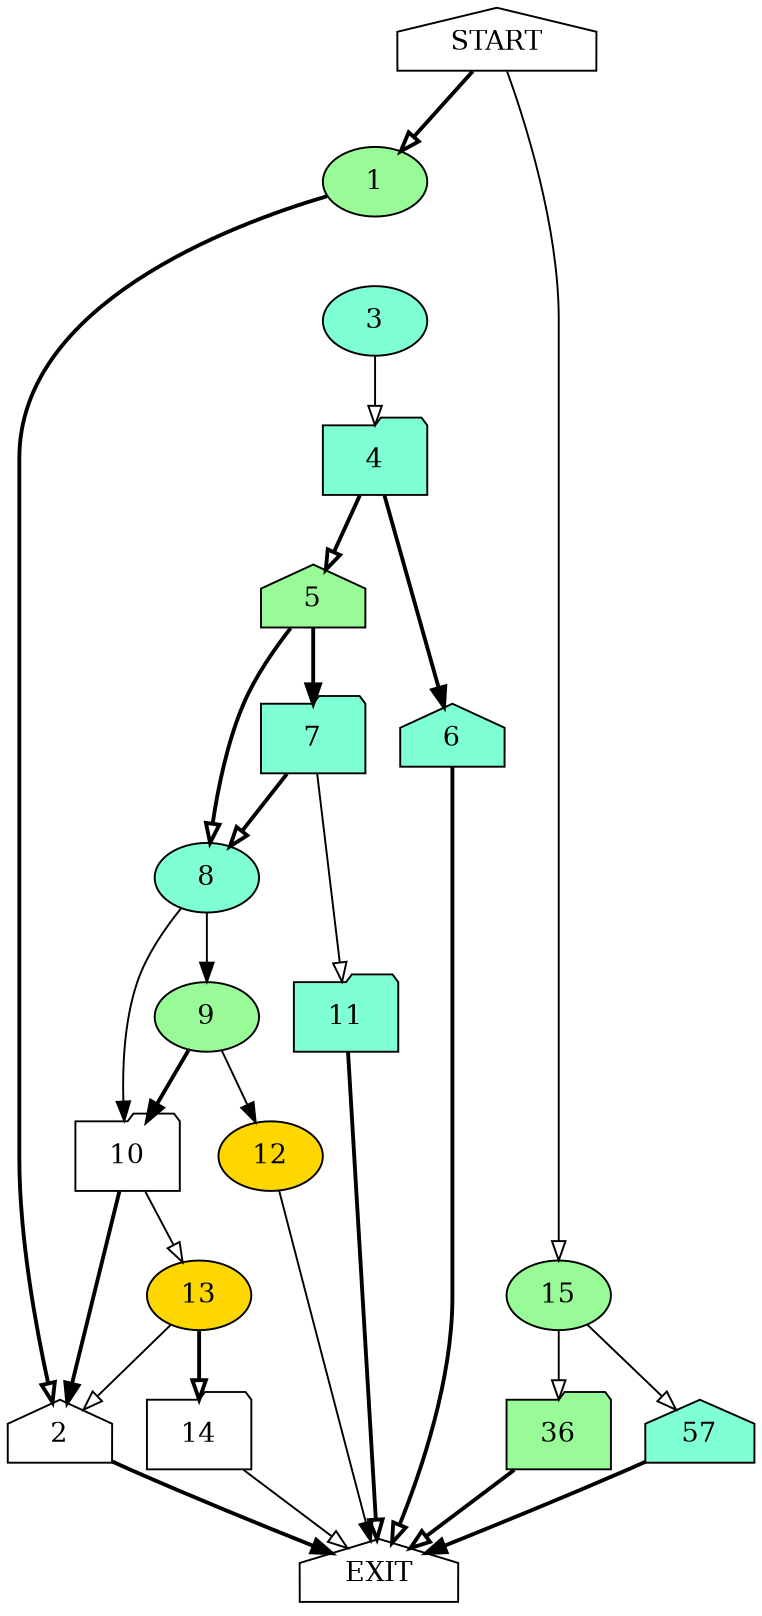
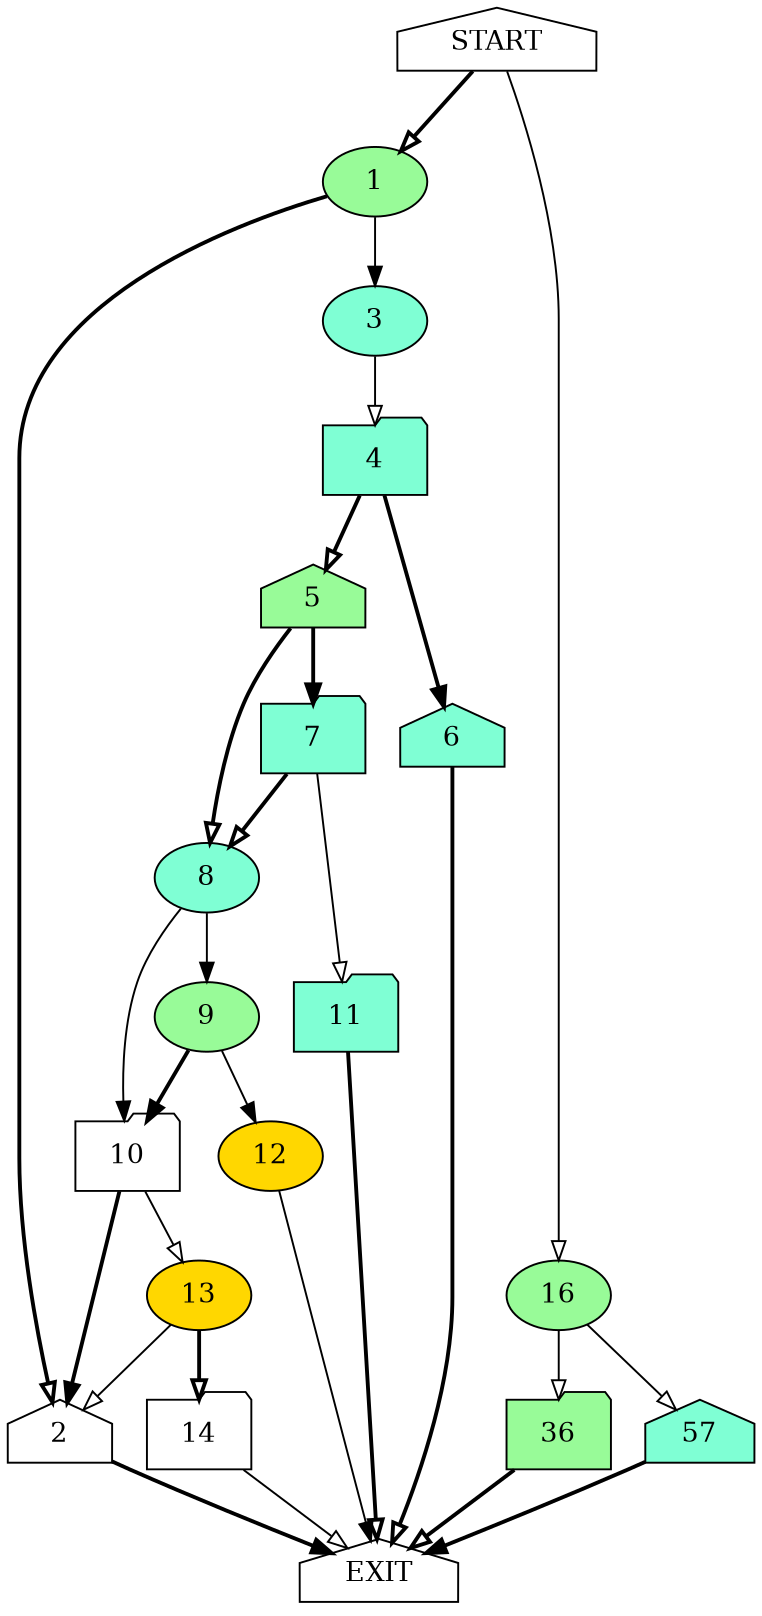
none -> (375, 242)
(559, 1295) -> (559, 1295)
